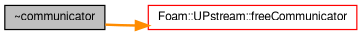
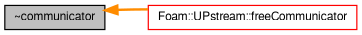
(121, 25) -> (133, 10)
